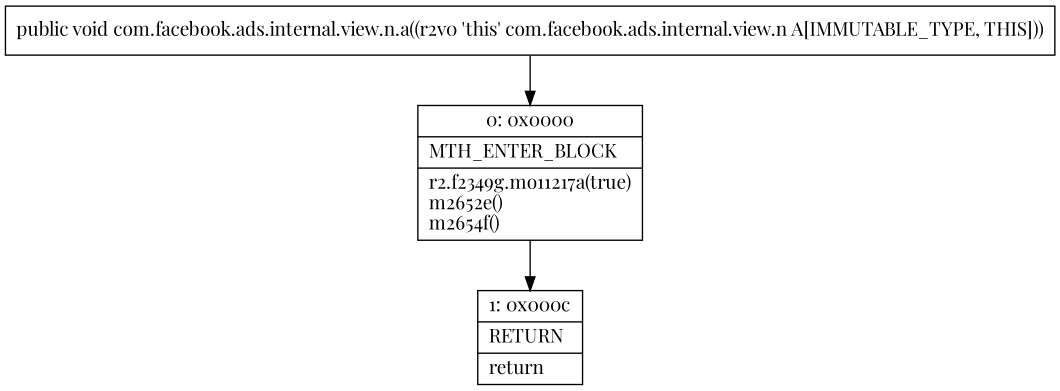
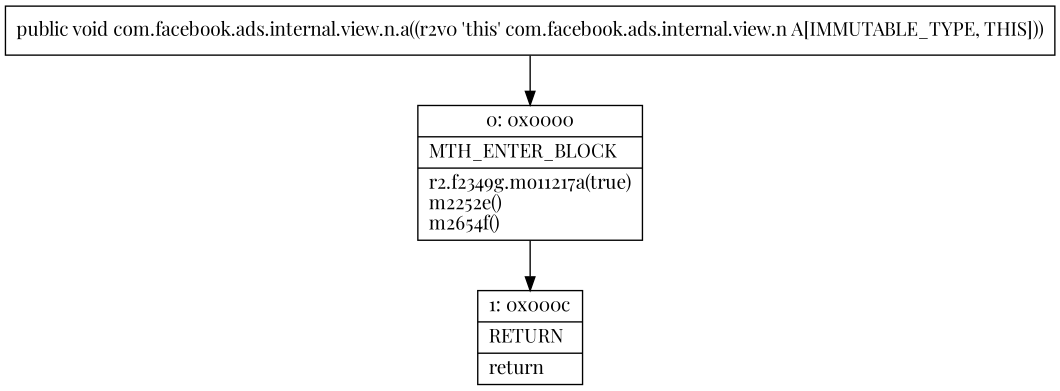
(466, 203) -> (466, 203)
